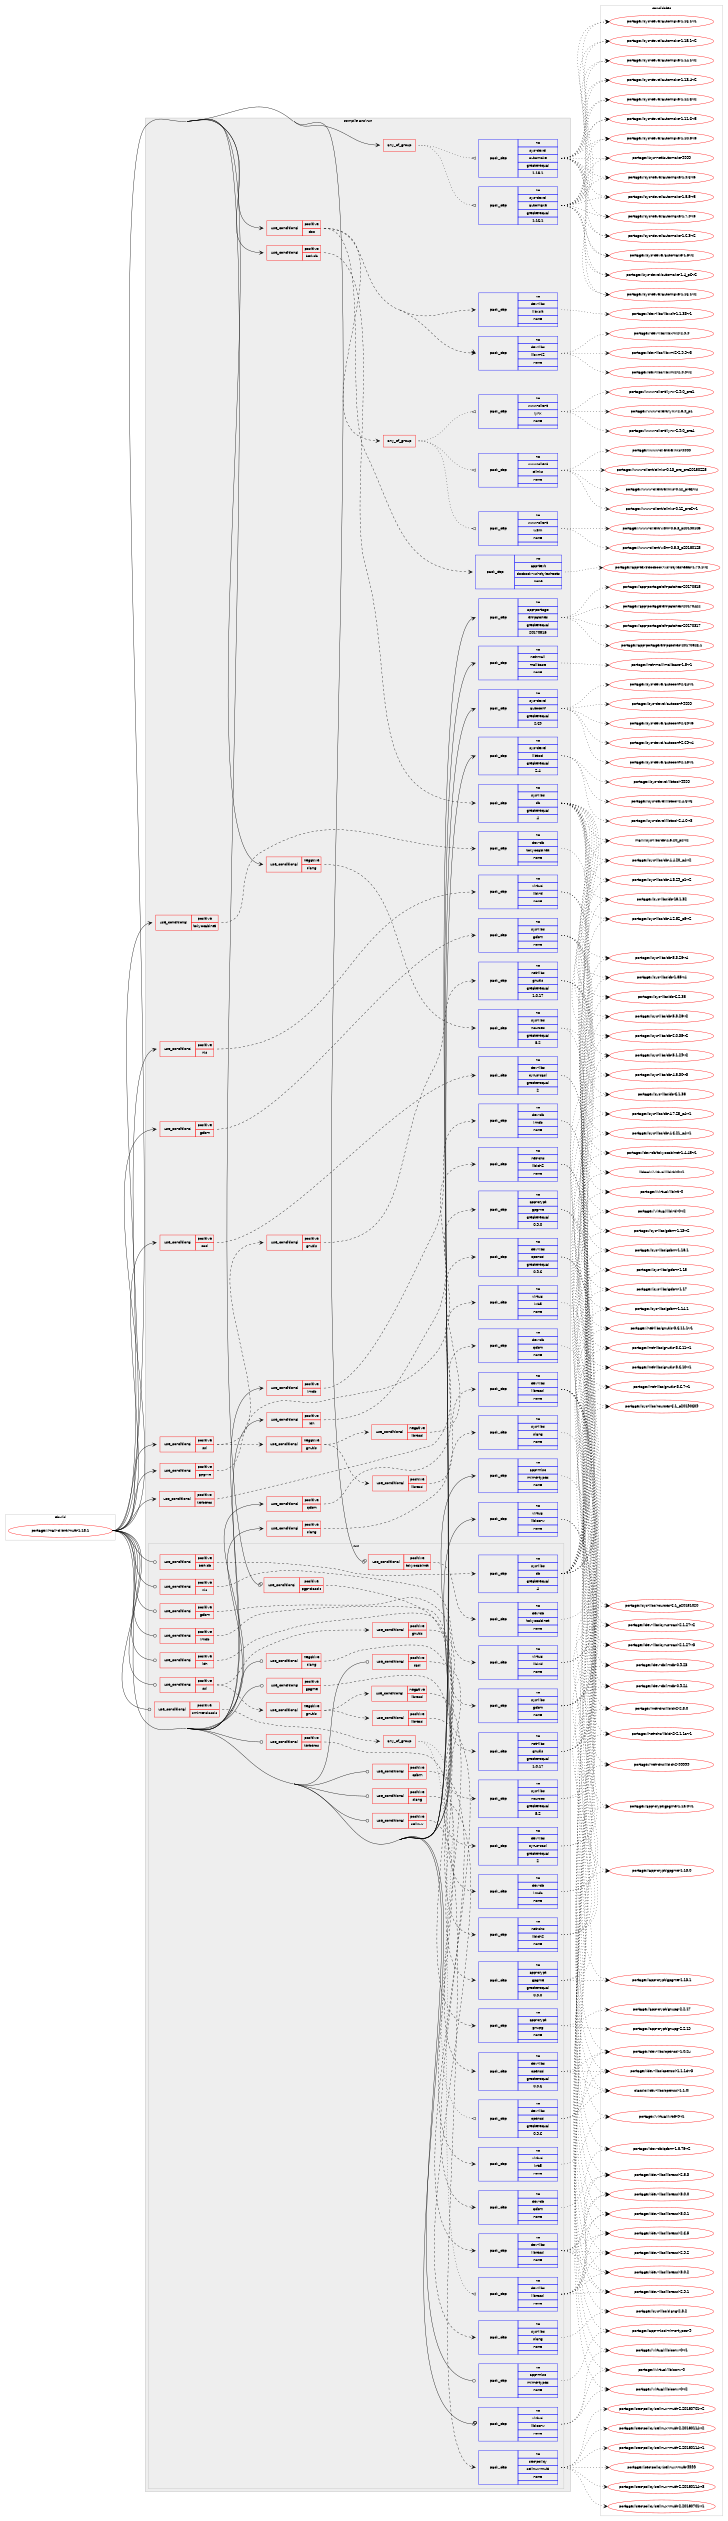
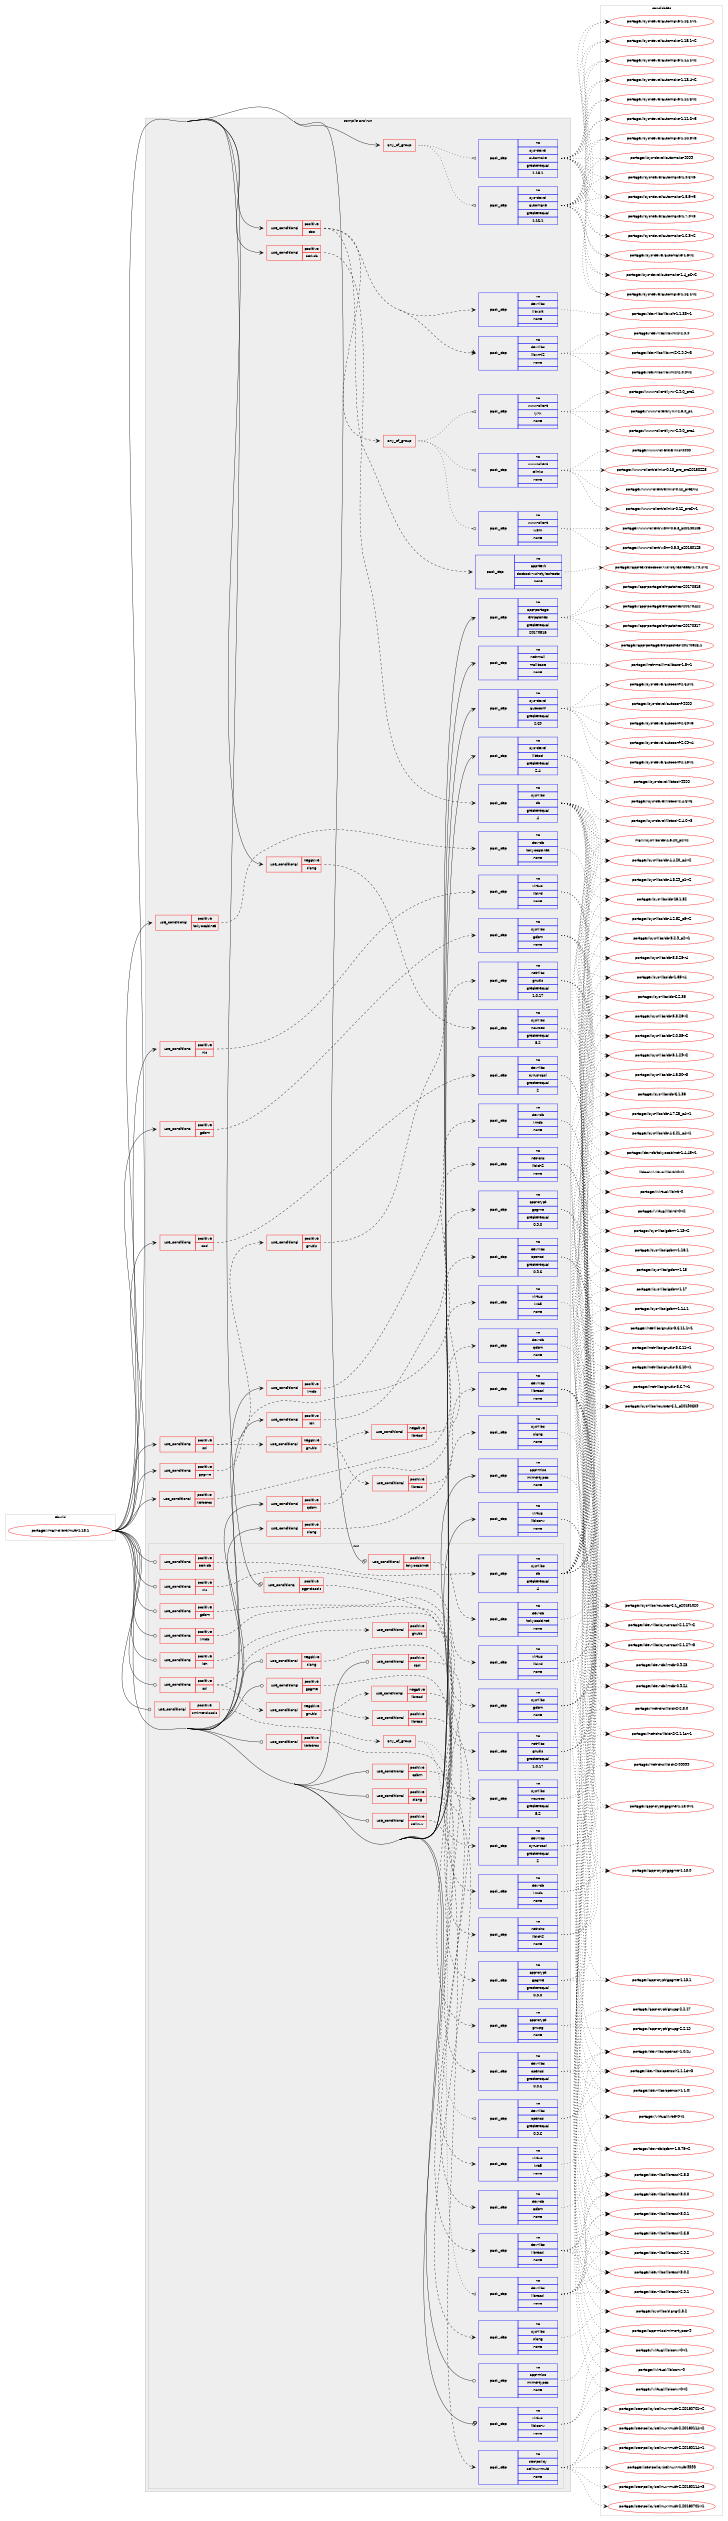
(662, 158) -> (662, 158)
none -> (662, 939)
(662, 2091) -> (662, 2091)
